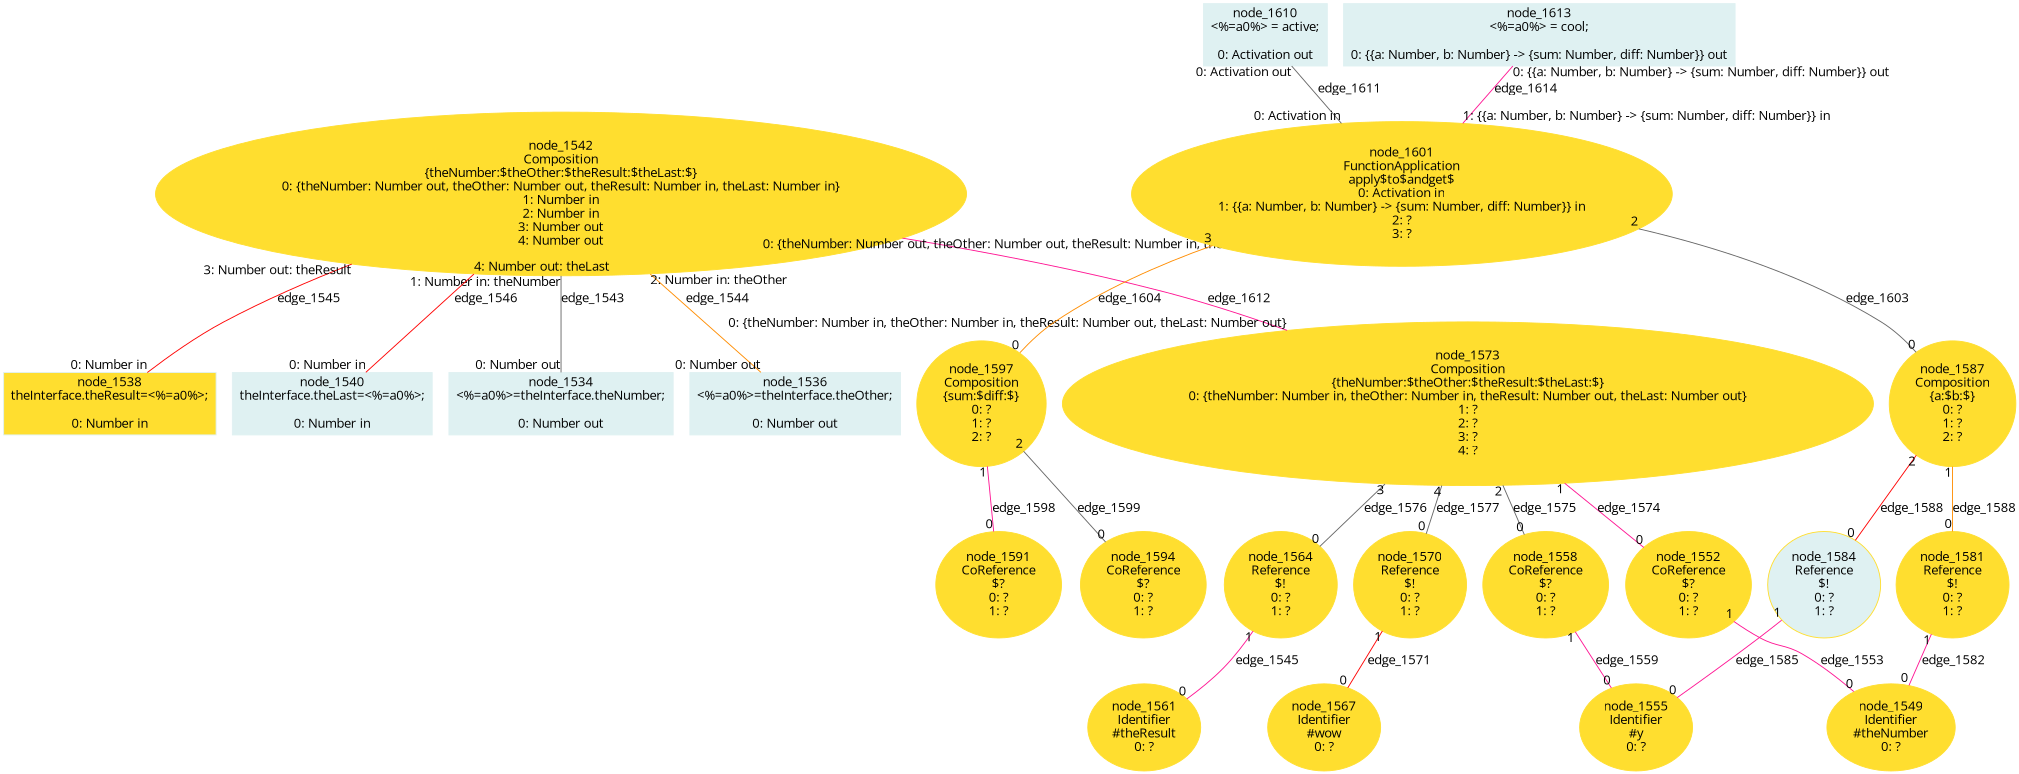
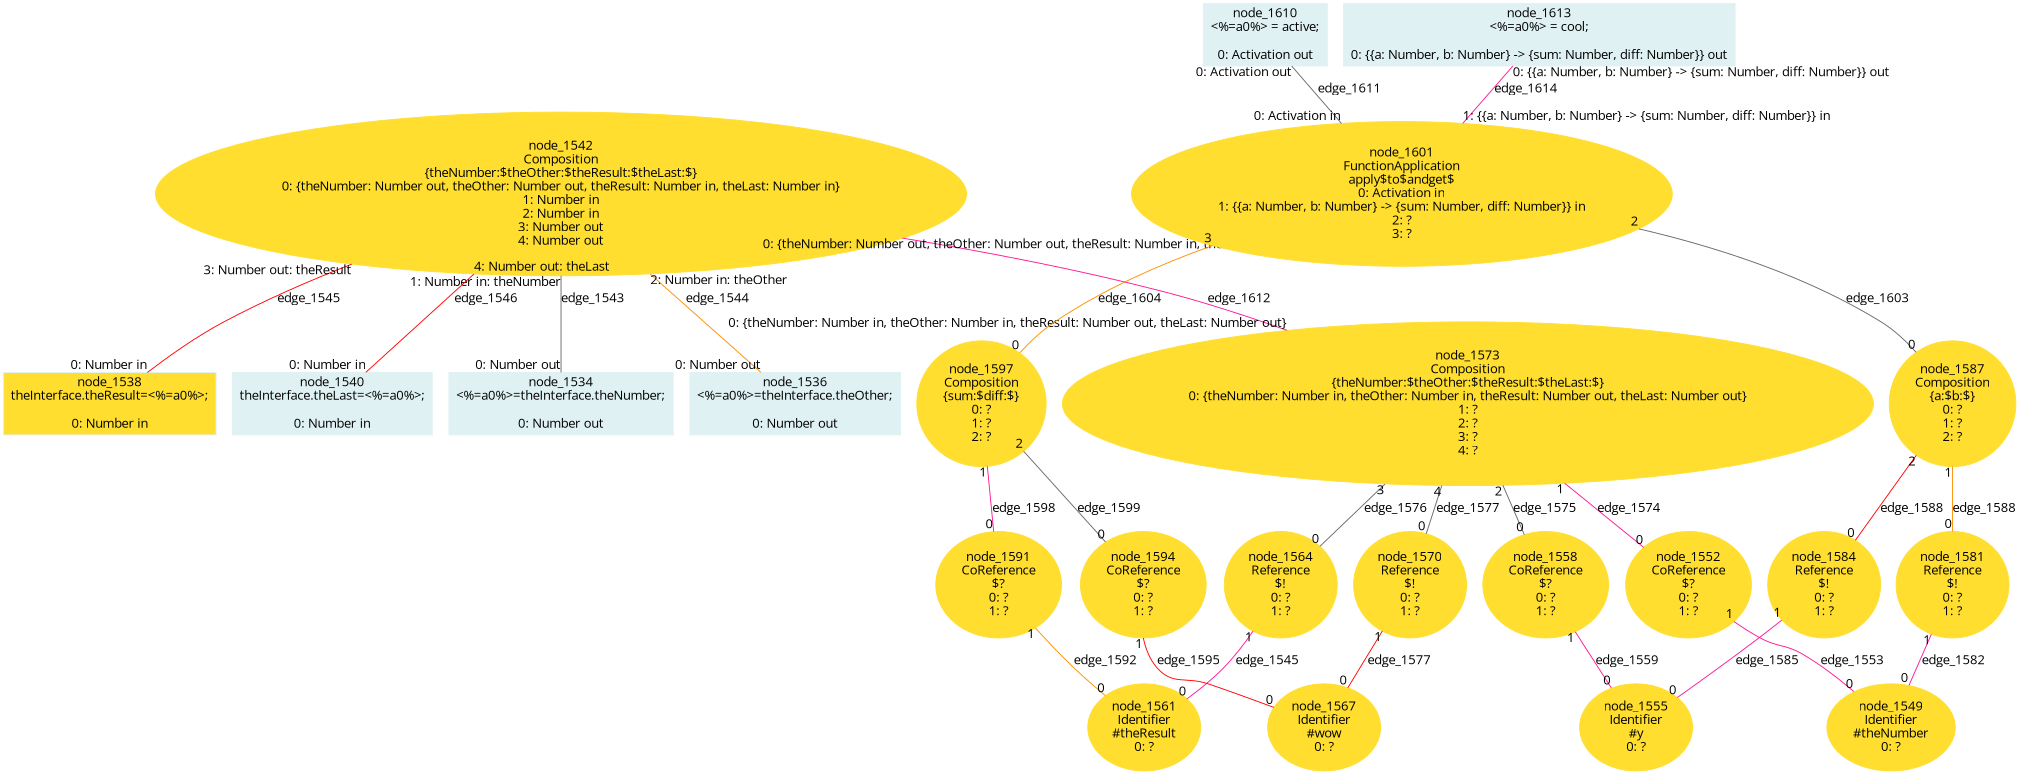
(1824, 585) -> (1824, 585)
(1399, 661) -> (1399, 661)
none -> (1069, 663)
none -> (1199, 682)
